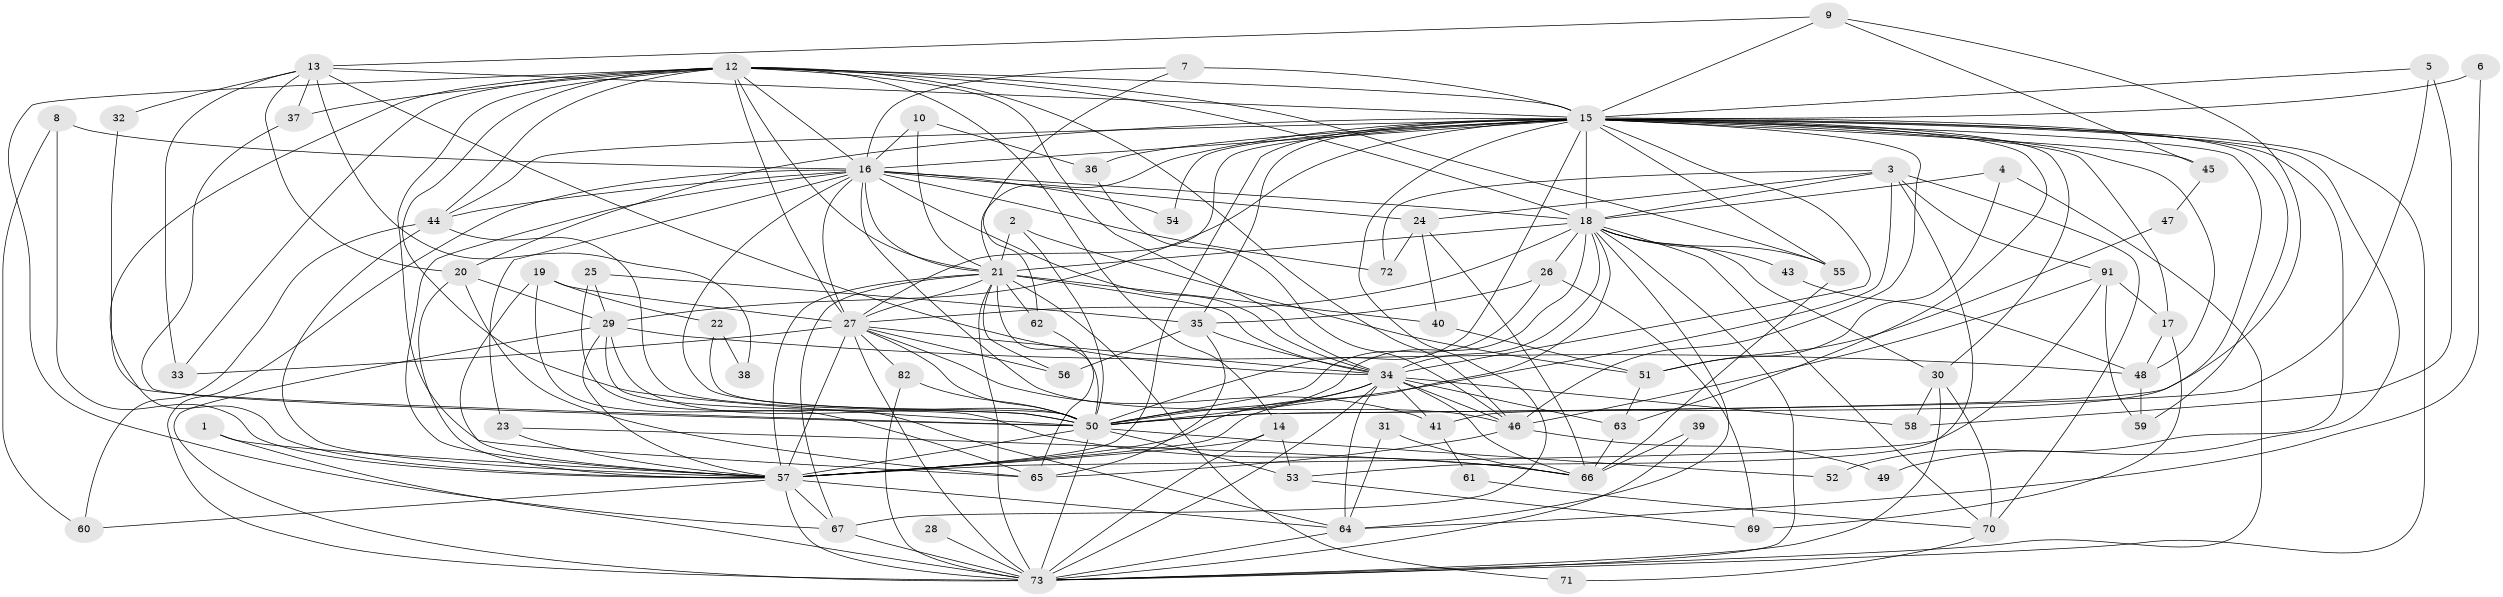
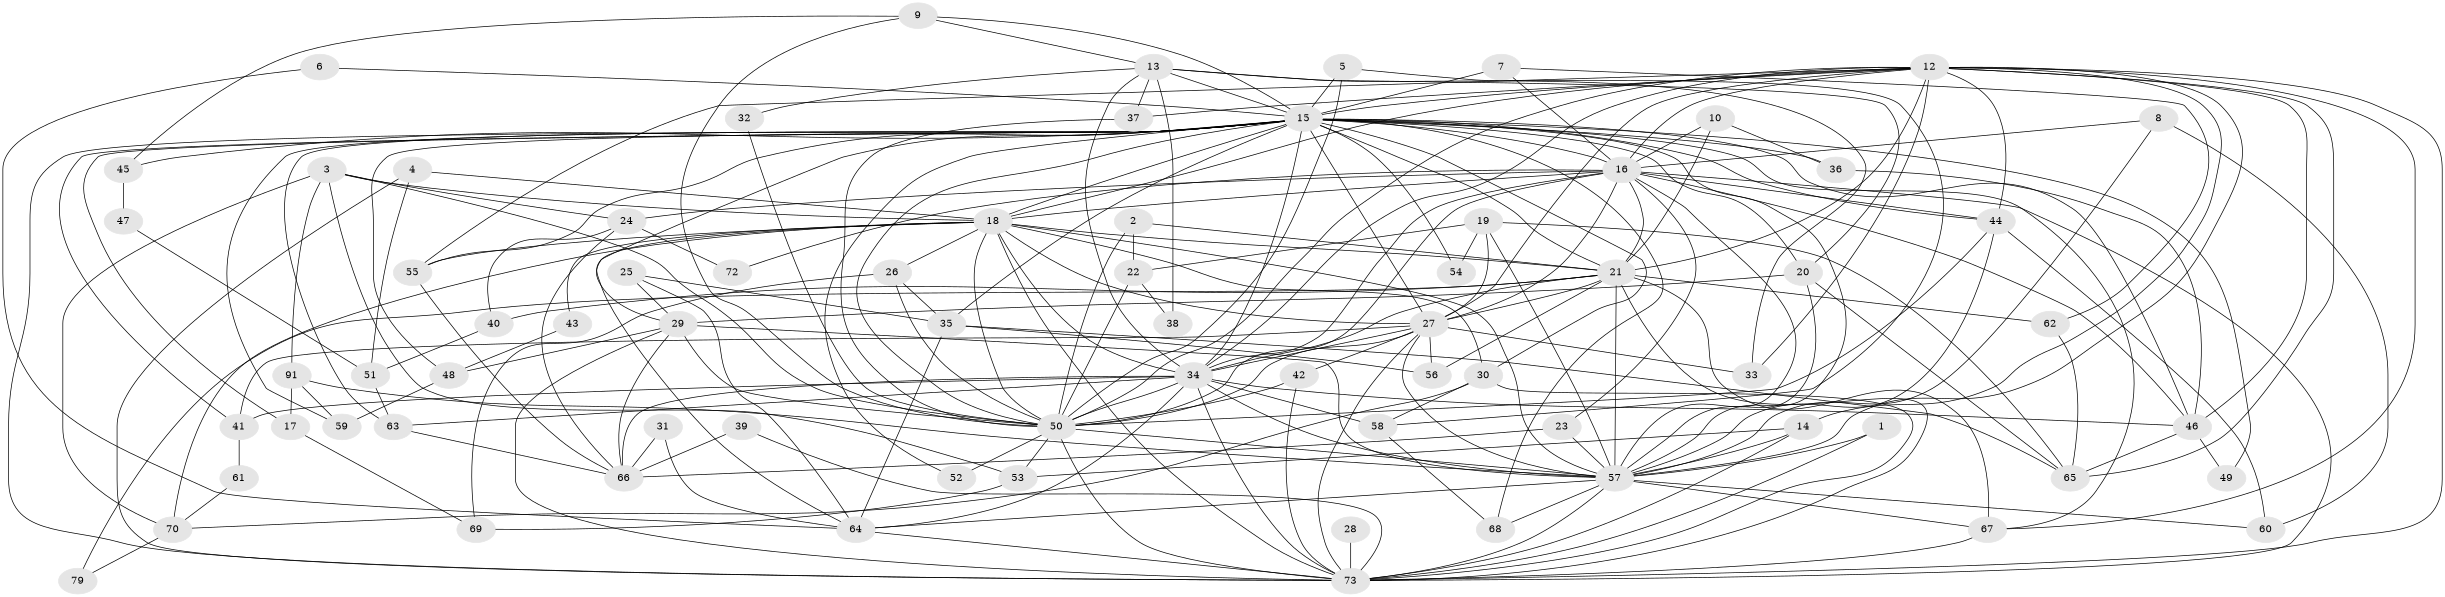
(1604, 178) -> none
(1084, 195) -> (1470, 247)
(1354, 322) -> (1134, 247)
(1041, 349) -> none
(1270, 350) -> (903, 422)
(2154, 350) -> none
(1857, 352) -> none
(904, 376) -> (1299, 376)
none -> (1496, 530)
none -> (2340, 537)
(1567, 581) -> (78, 581)
